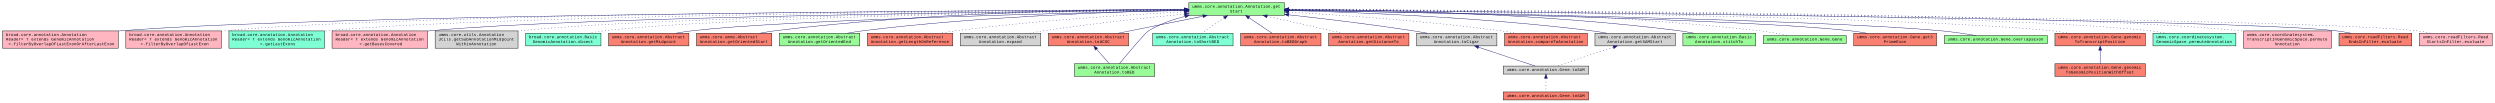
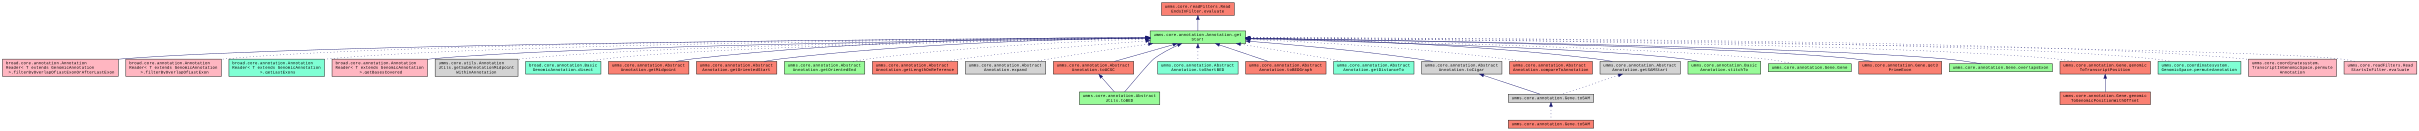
(1820, 16) -> (1198, 25)
(1007, 18) -> (999, 47)
(734, 40) -> (737, 68)
(1369, 40) -> (1374, 68)
(1115, 70) -> (1120, 98)
